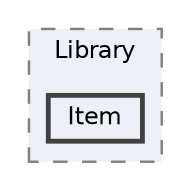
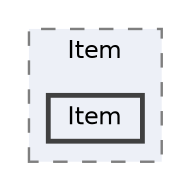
(95, 52) -> (95, 52)
